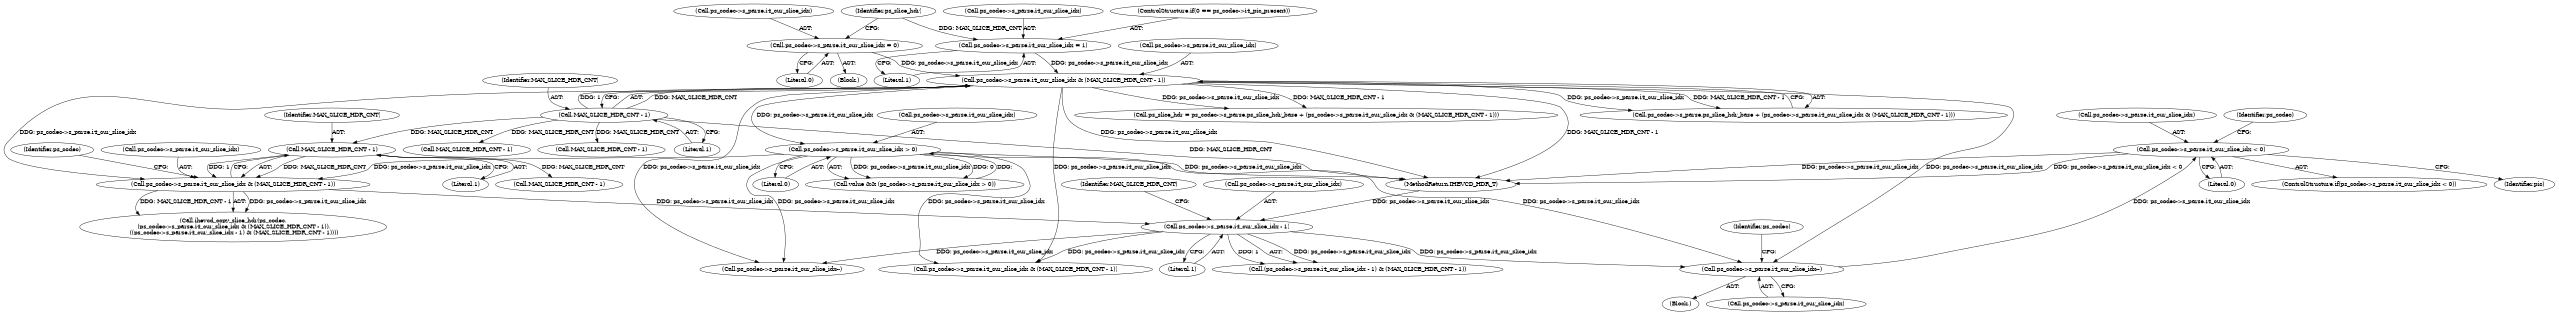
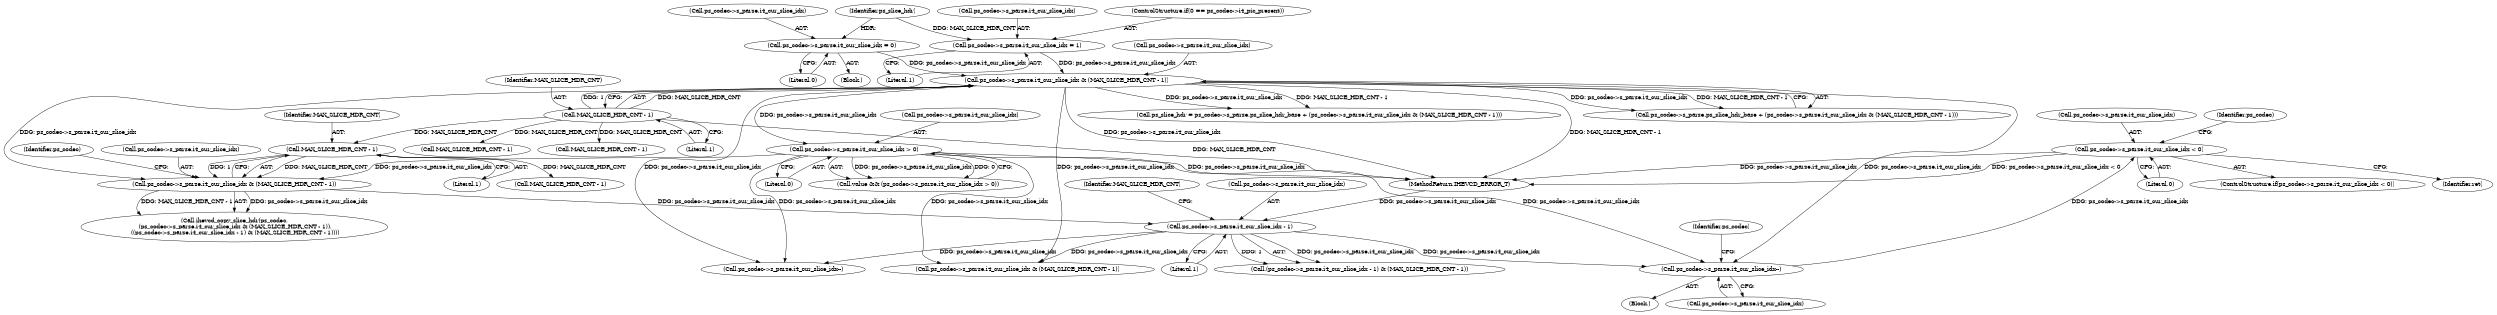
(873, 29) -> (869, 29)
(1005, 167) -> (1006, 167)
(1451, 185) -> (1459, 185)
(2524, 185) -> (2463, 185)
